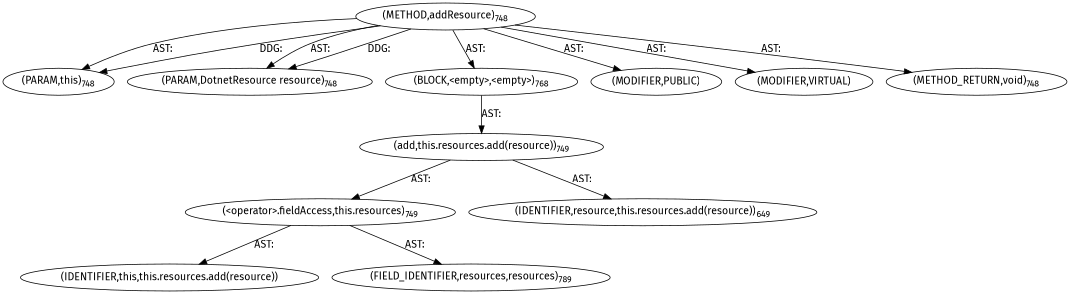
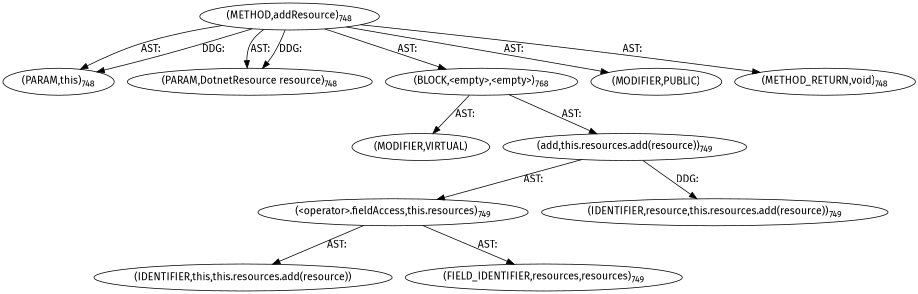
(624, 49) -> (454, 112)
(584, 180) -> (689, 180)
(764, 211) -> (836, 211)
(565, 276) -> (638, 276)
